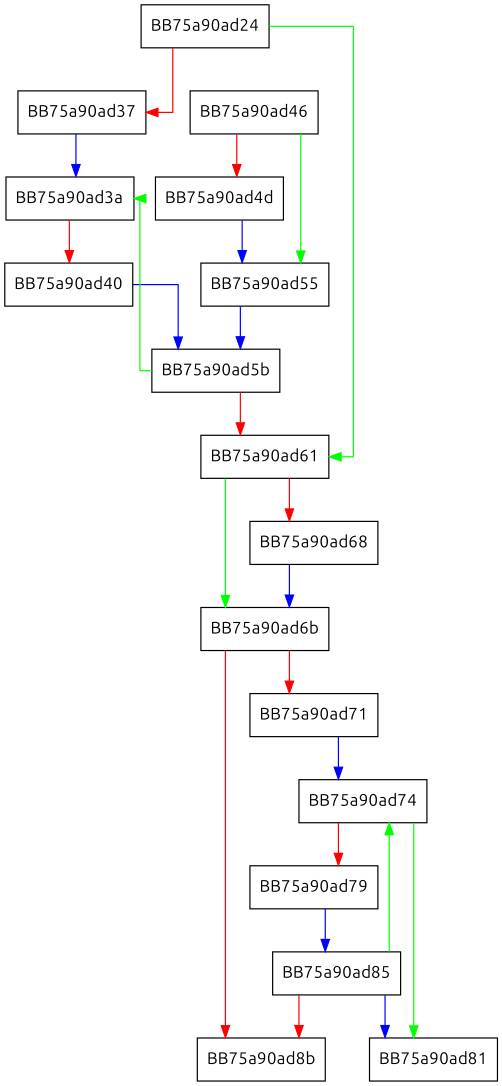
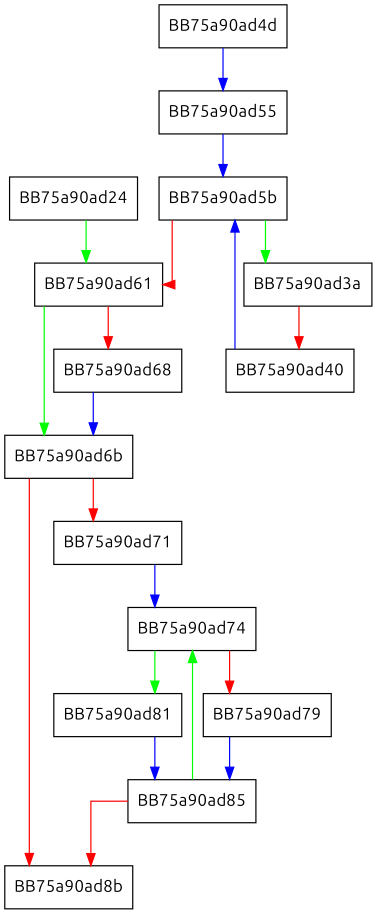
(82, 112) -> none
(254, 112) -> none
(385, 1010) -> (155, 752)
